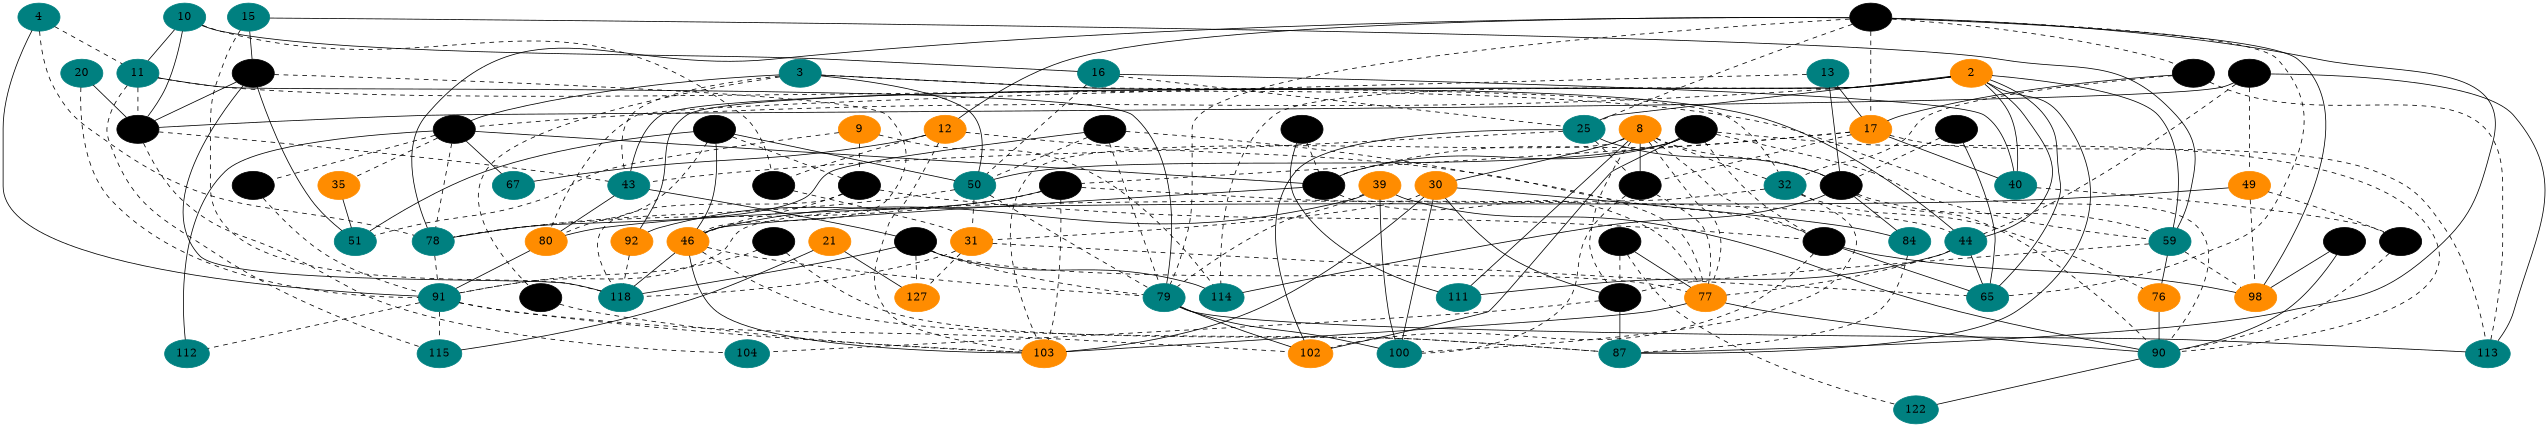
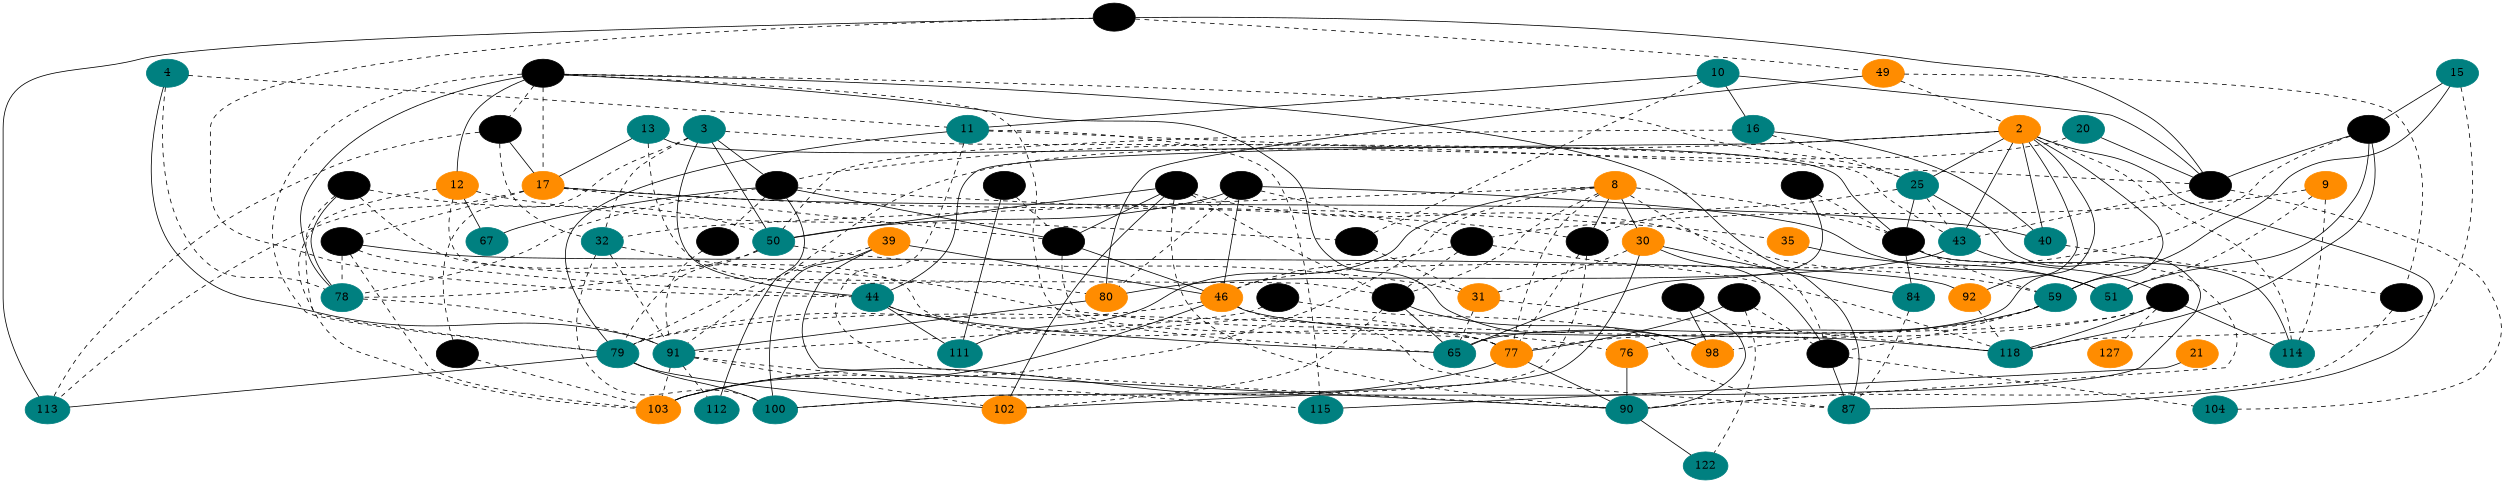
(2253, 242) -> (1956, 103)
(870, 268) -> none
(945, 269) -> none
(1259, 308) -> none
